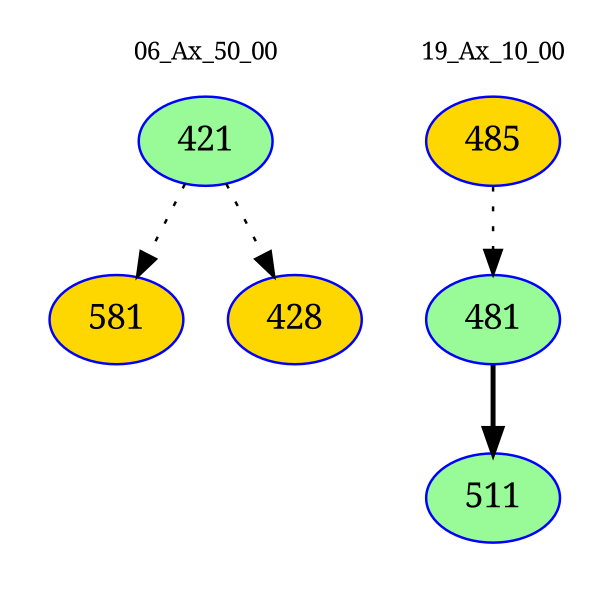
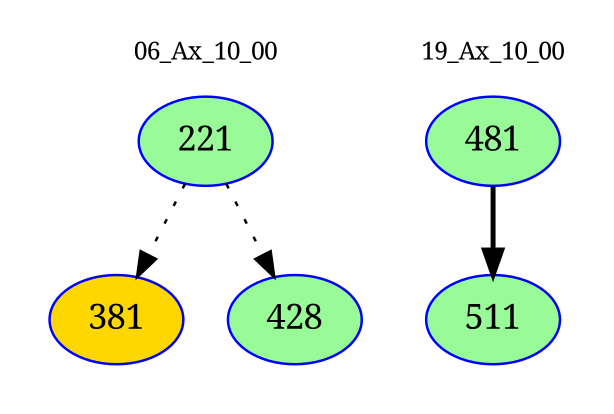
(206, 53) -> (206, 53)
(206, 141) -> (206, 141)
(493, 141) -> none
(116, 320) -> (116, 320)
(295, 320) -> (295, 320)
